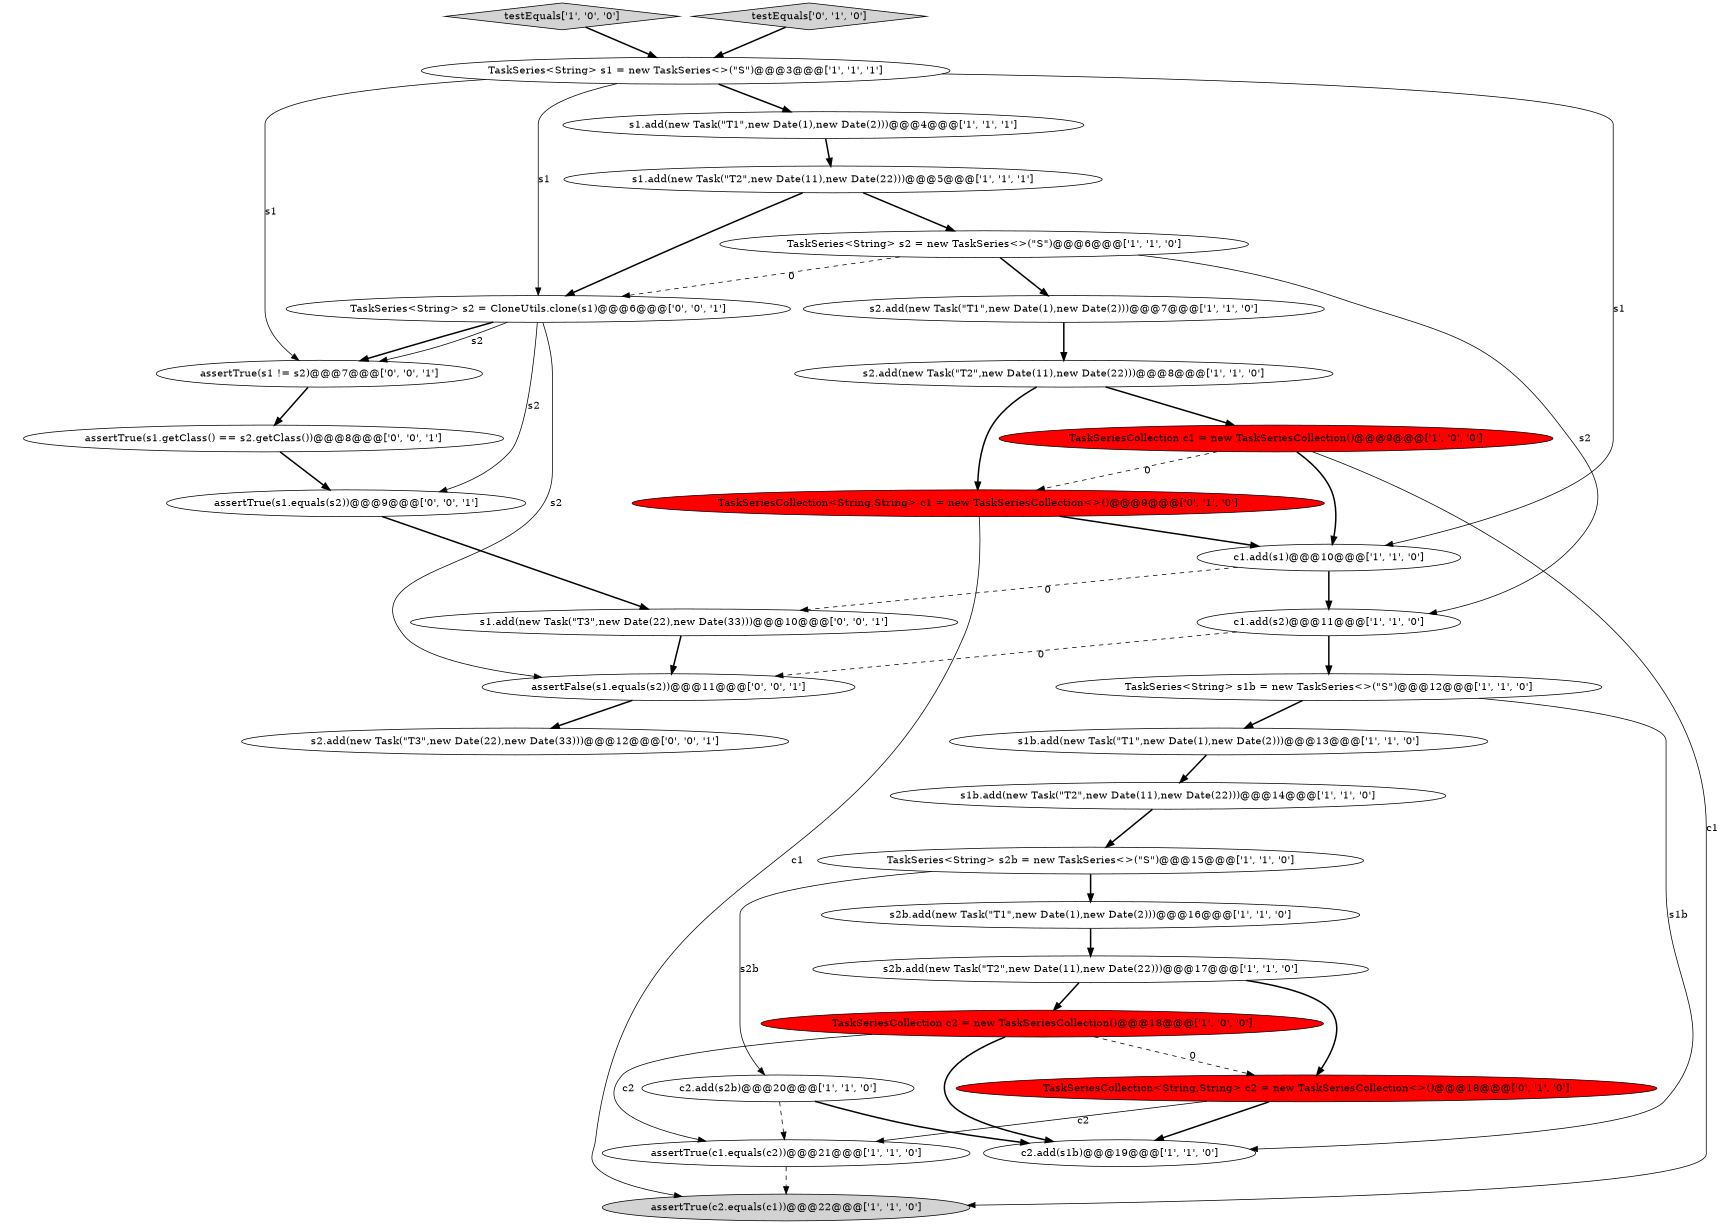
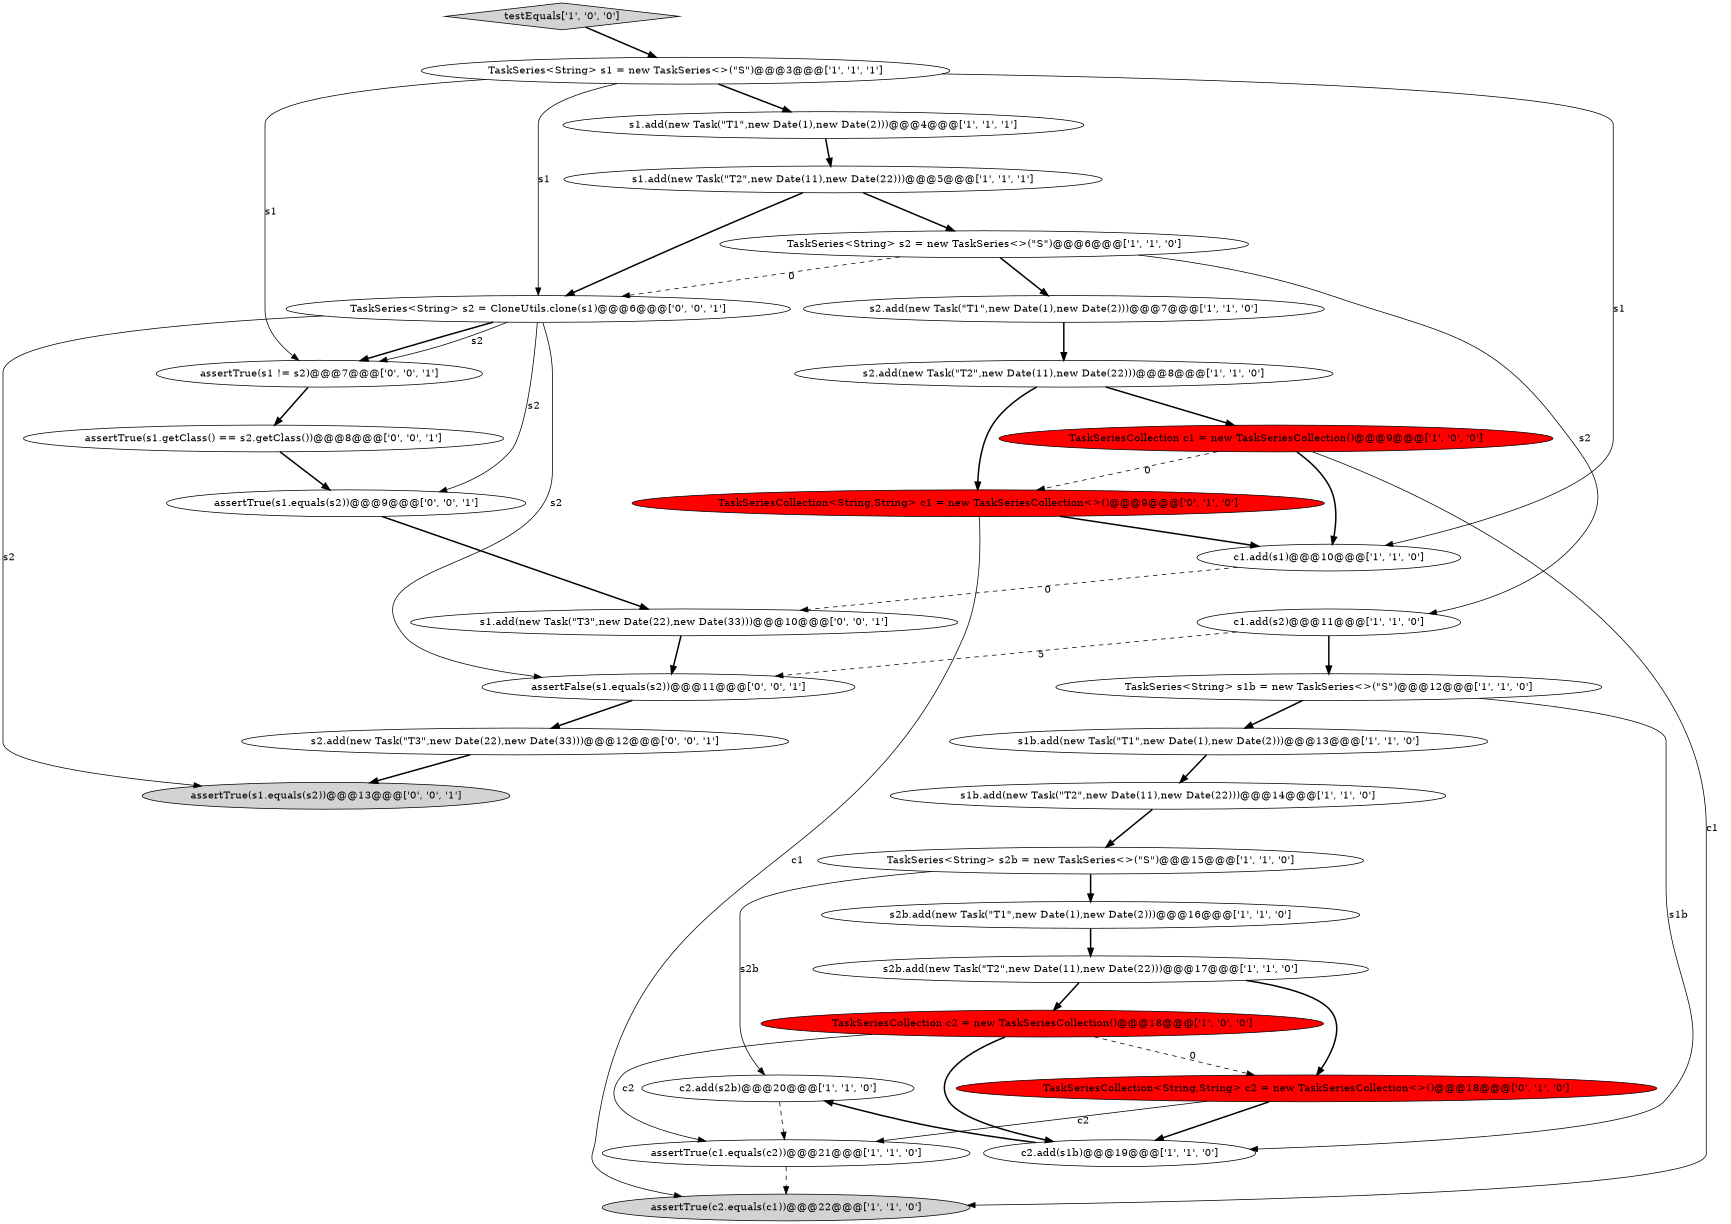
(809, 16) -> none
(1329, 586) -> none
(1041, 655) -> (1041, 655)
none -> (326, 796)
(917, 1126) -> (933, 1127)
